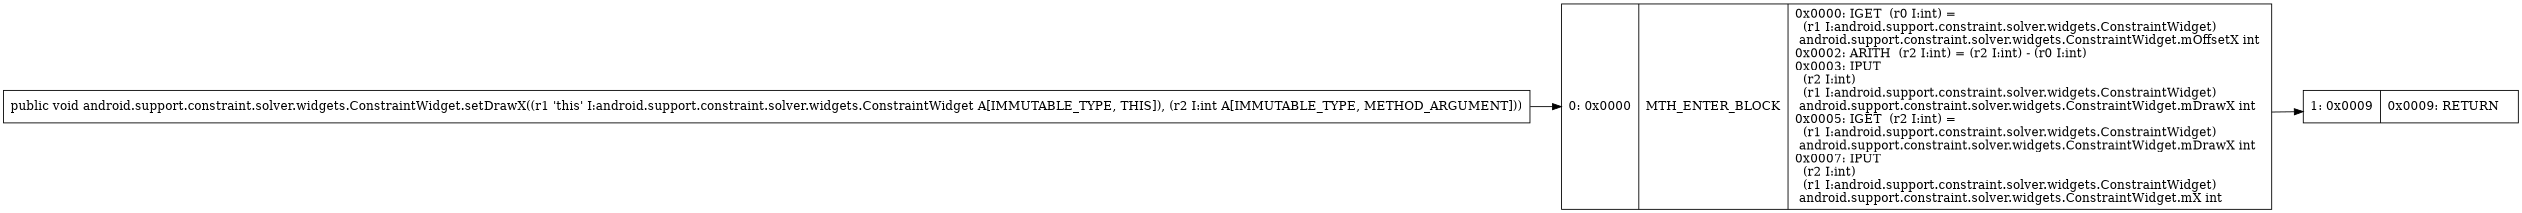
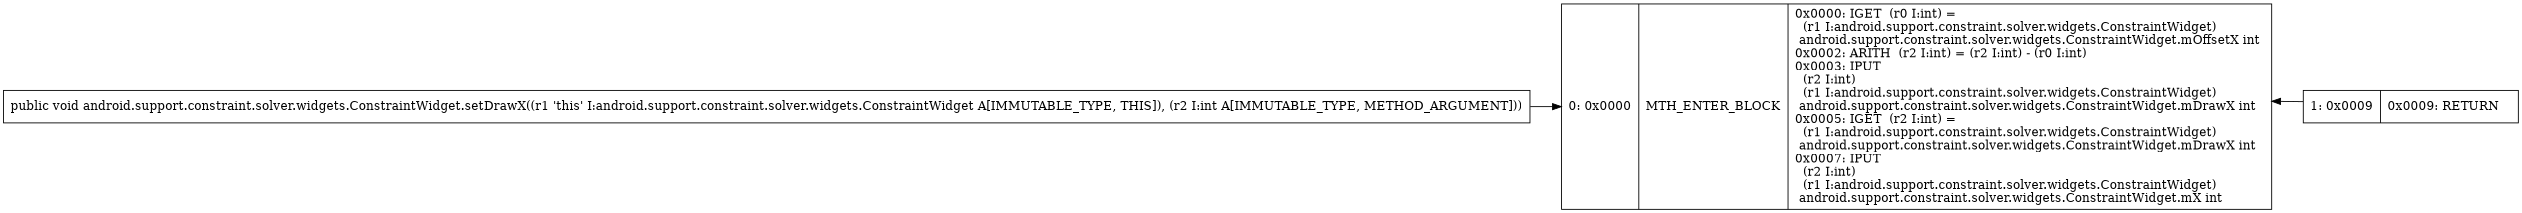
(2283, 112) -> (2292, 102)
